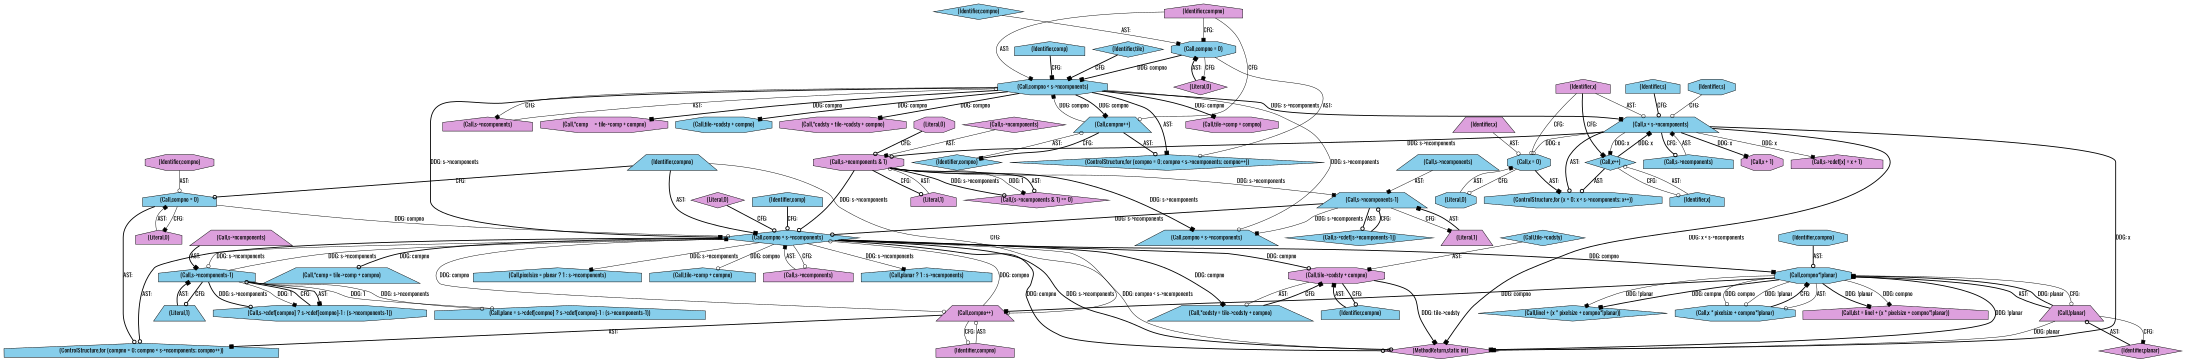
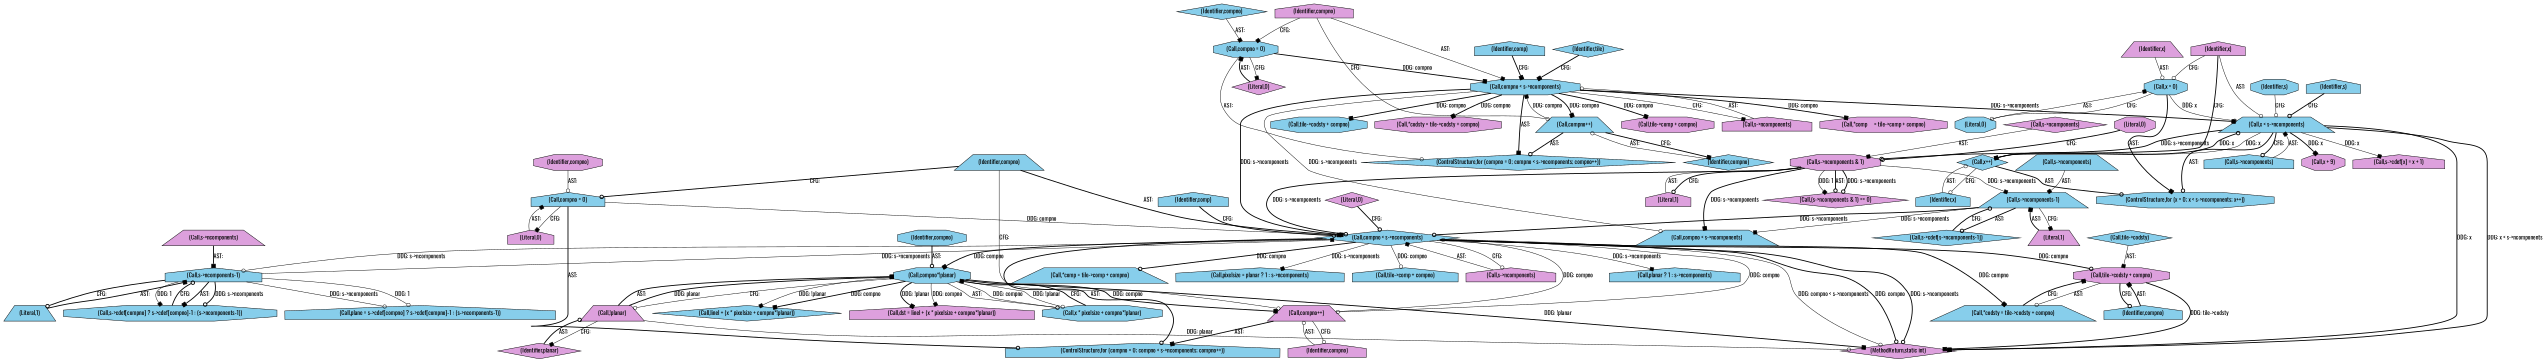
(1561, 137) -> (2198, 115)
(1632, 146) -> (2117, 154)
(1762, 162) -> (2323, 162)
